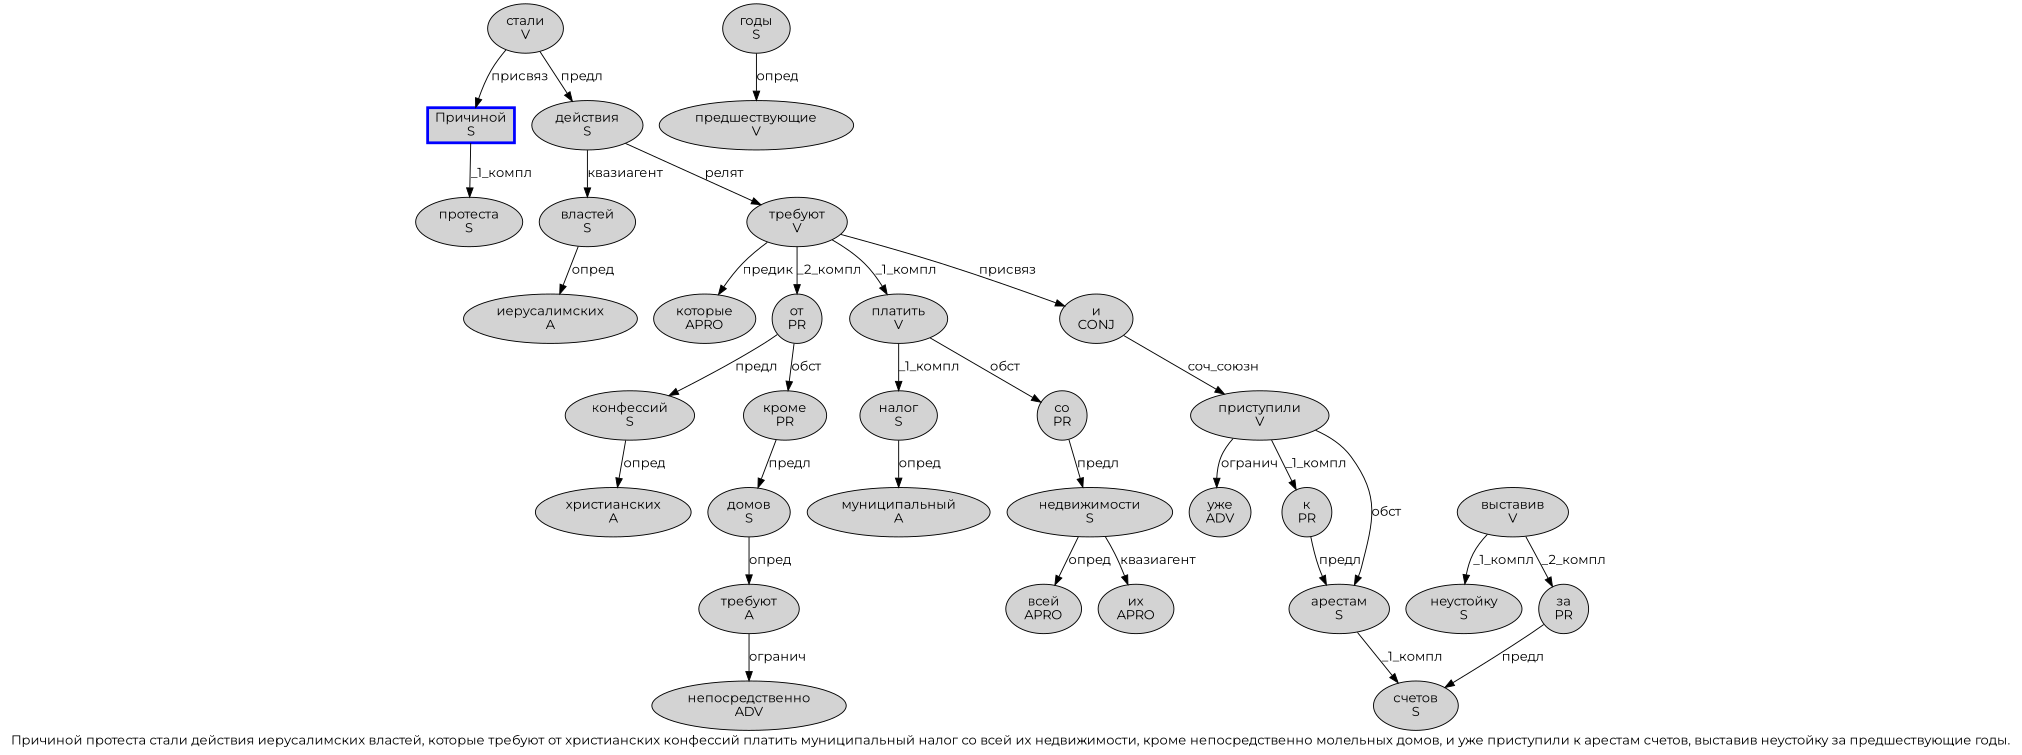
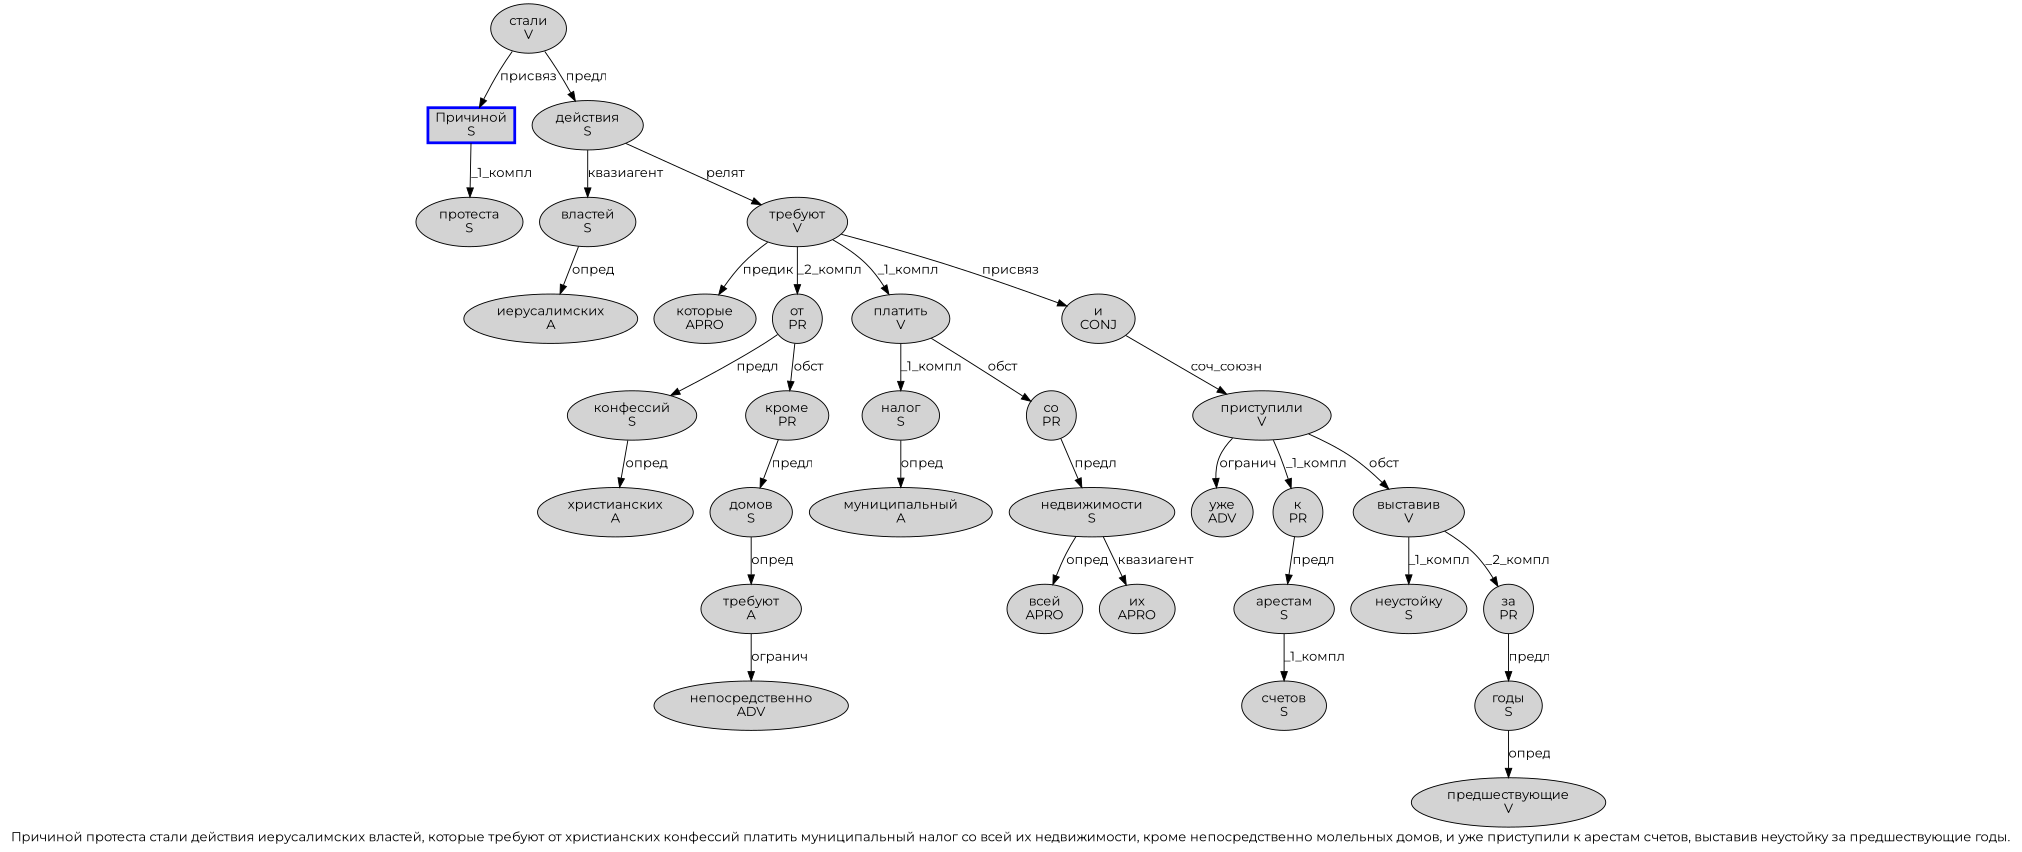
(1369, 493) -> (1348, 455)
(1499, 654) -> (1509, 653)
